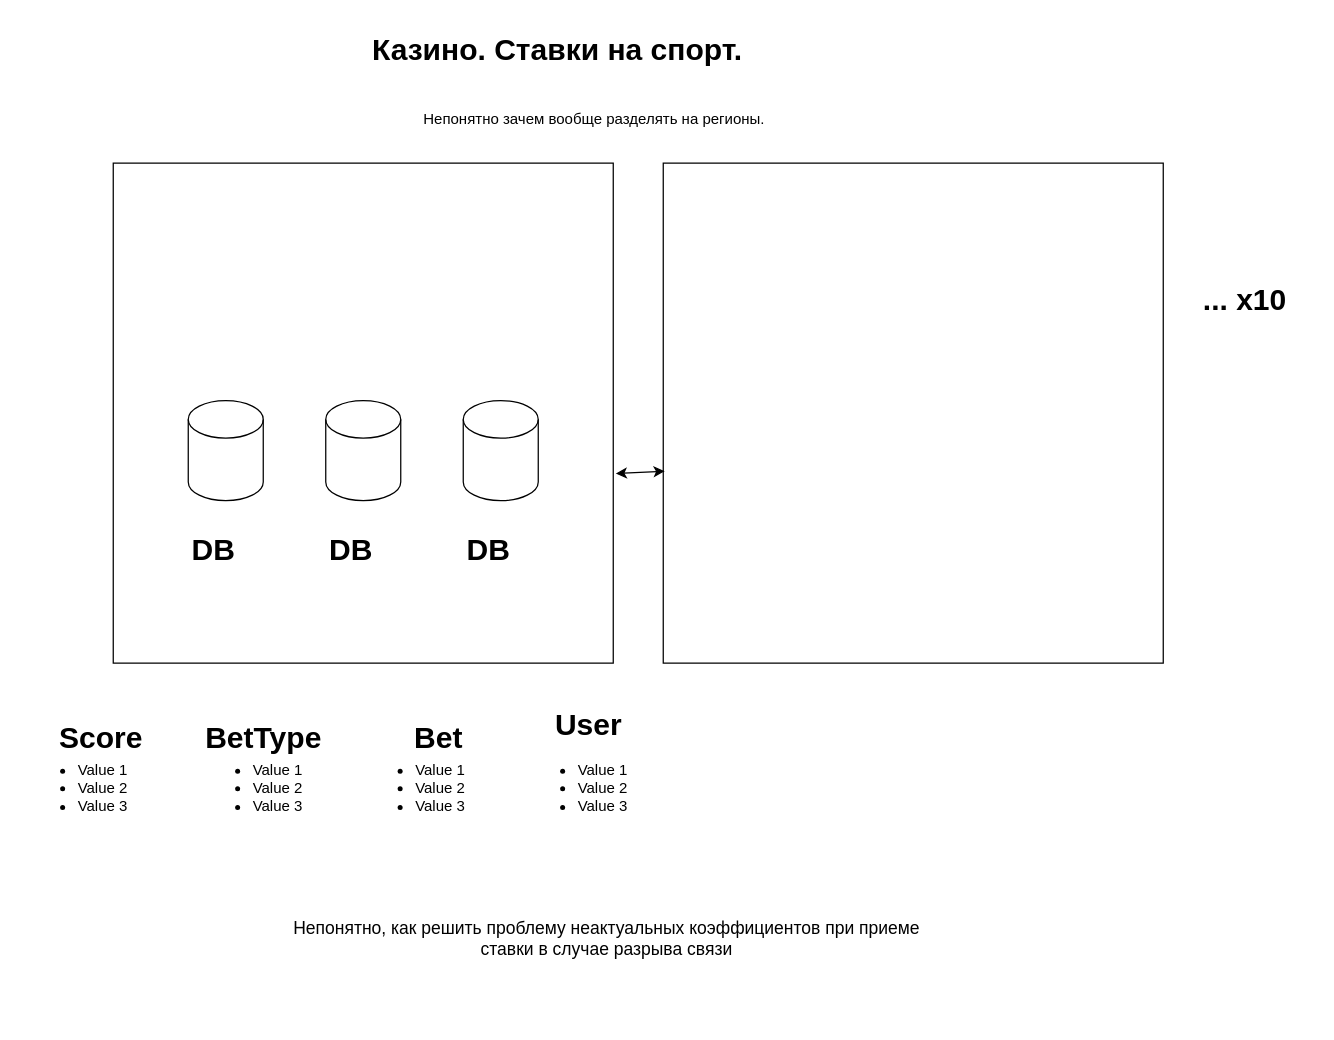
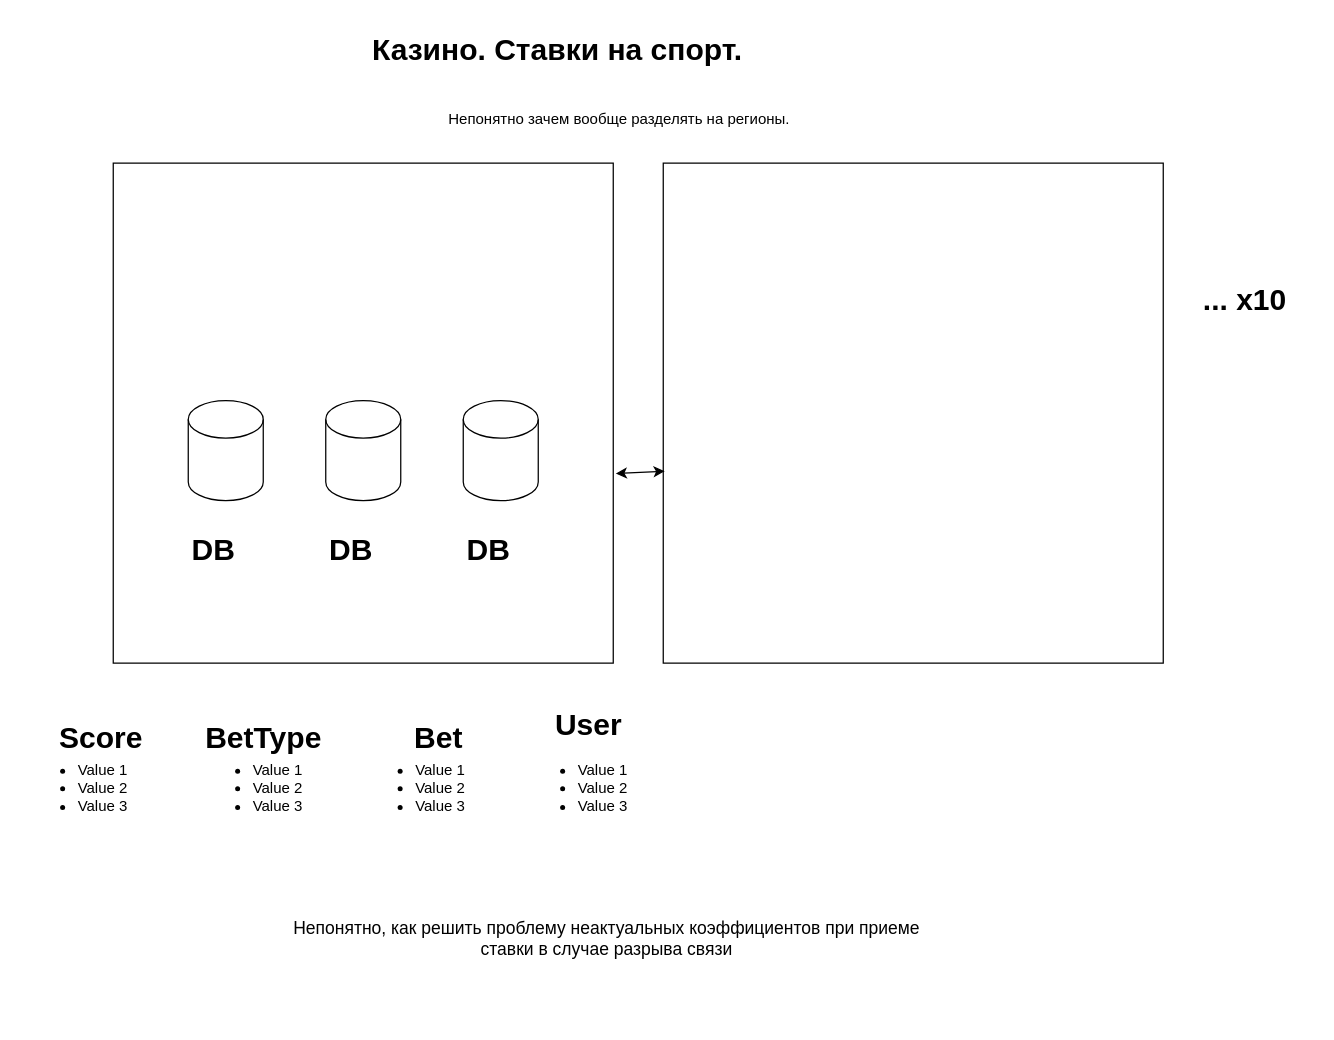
(594, 119) -> (619, 119)
